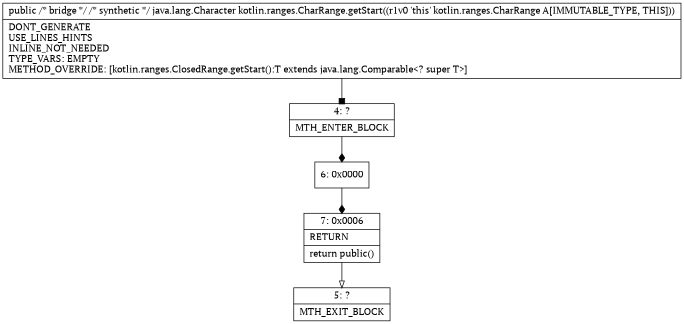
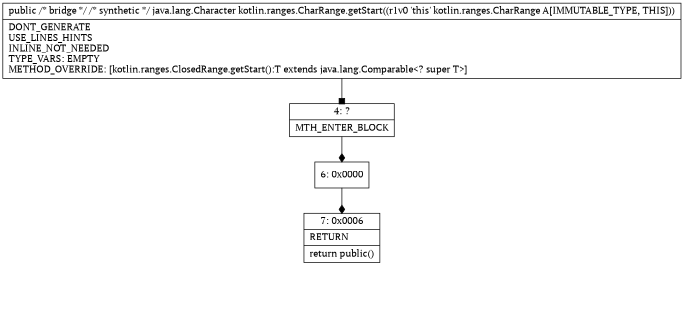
(342, 304) -> none
